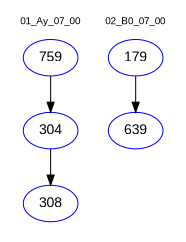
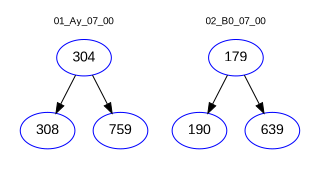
(51, 89) -> (100, 90)
none -> (199, 131)
